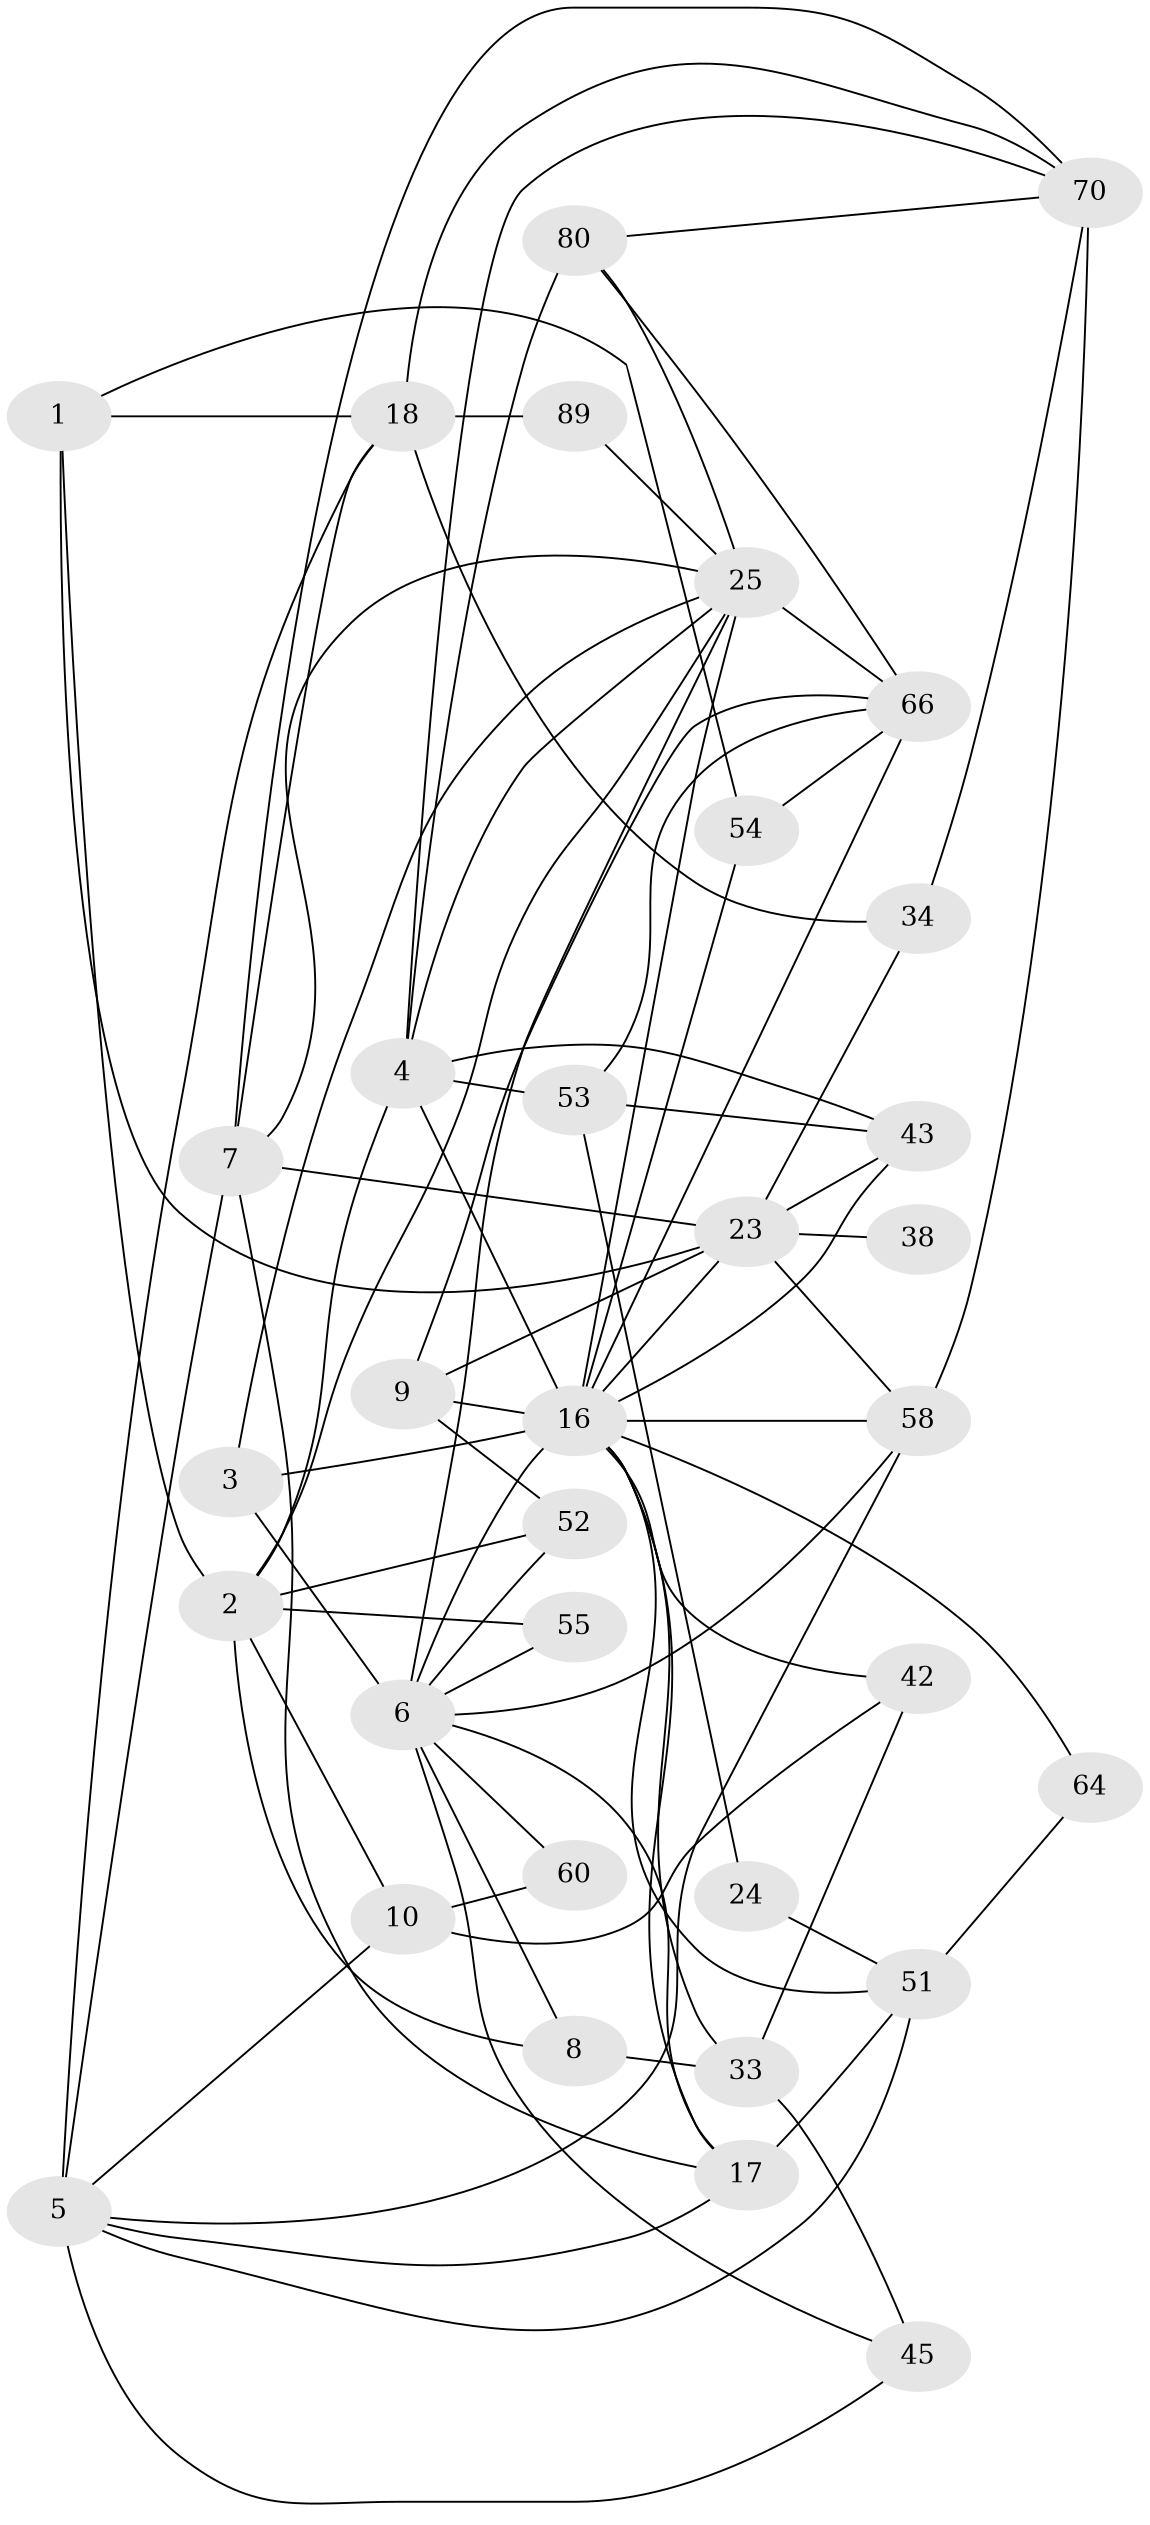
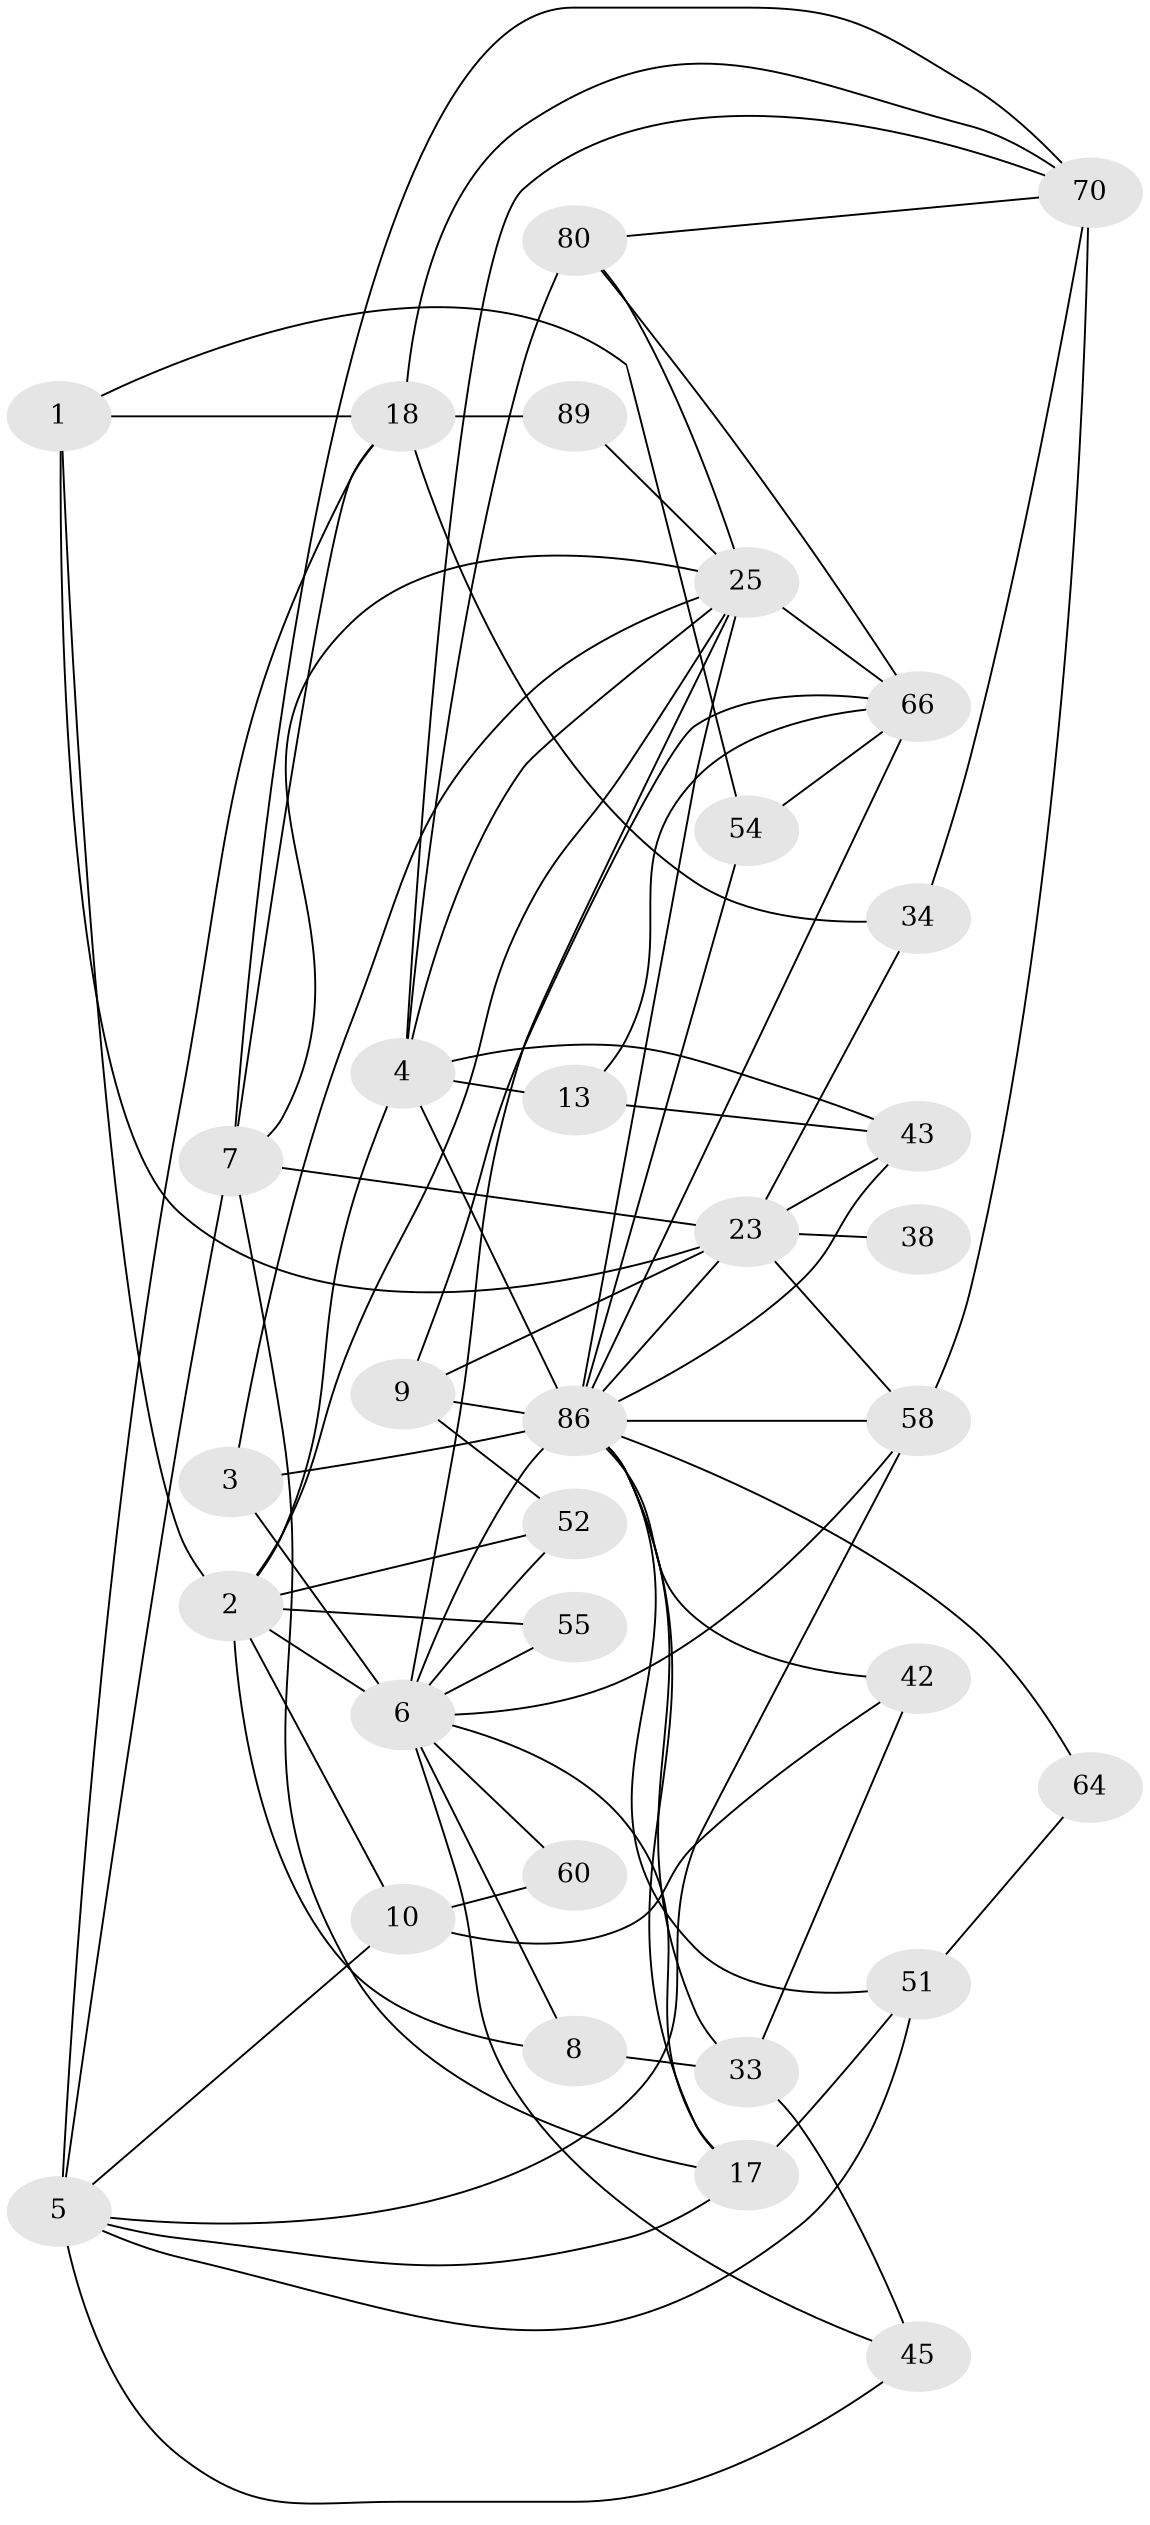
(575, 1100) -> (575, 1100)
(575, 1421) -> (575, 1421)
none -> (317, 1661)
(747, 1896) -> none
